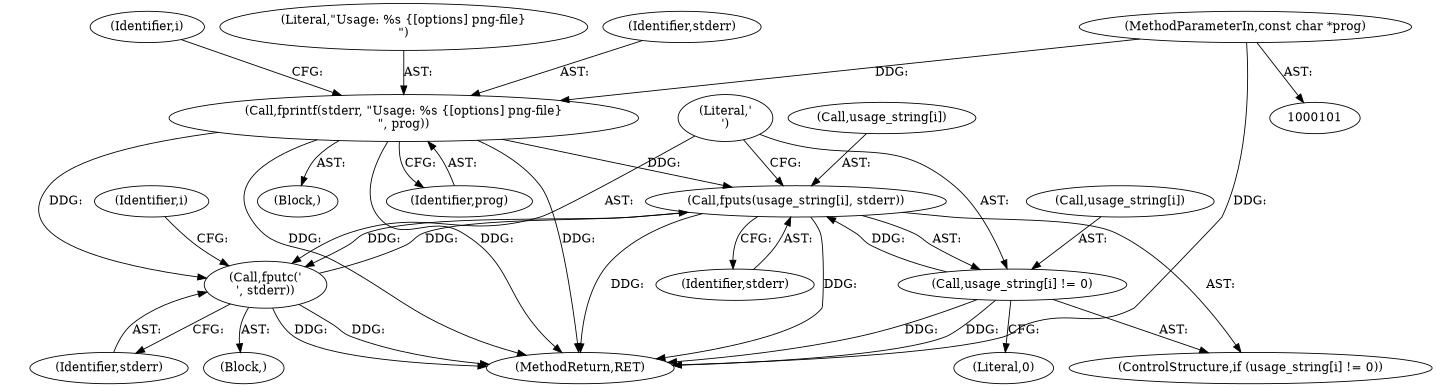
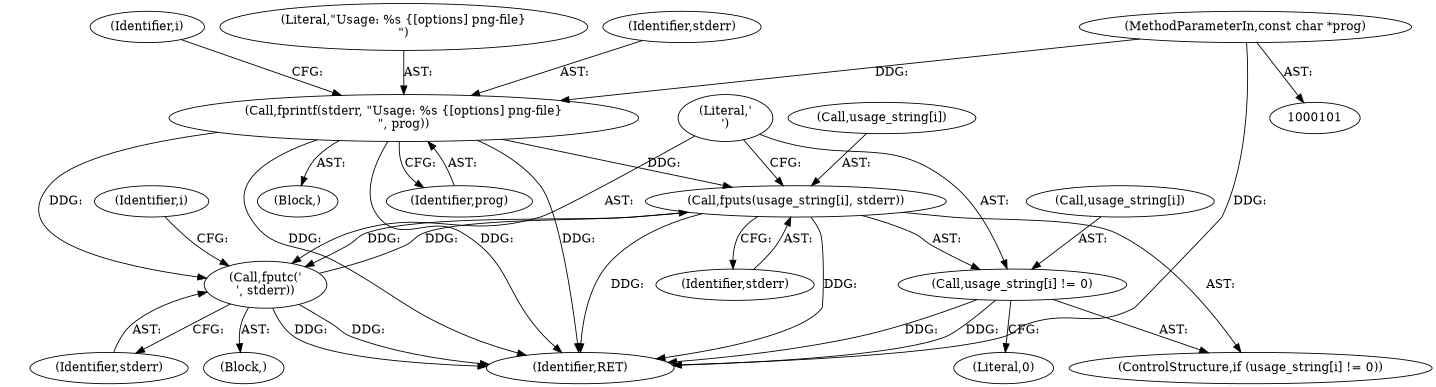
(887, 253) -> none
(580, 368) -> (580, 368)
